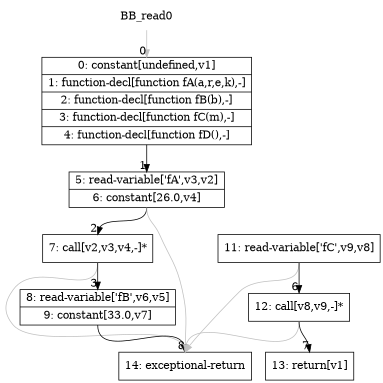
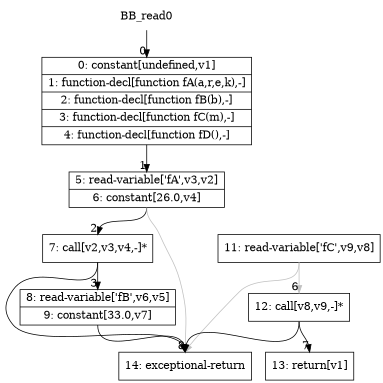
(147, 40) -> (147, 40)
(299, 277) -> (299, 277)
(29, 333) -> (29, 333)
(246, 338) -> (246, 338)
